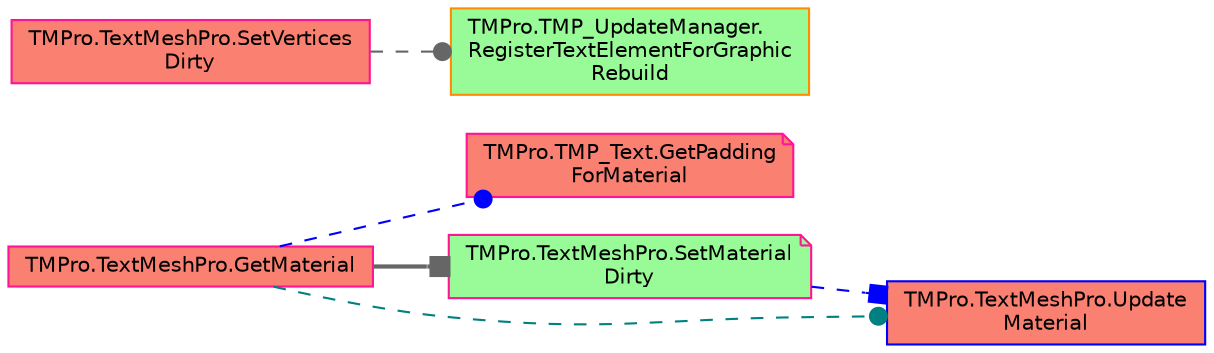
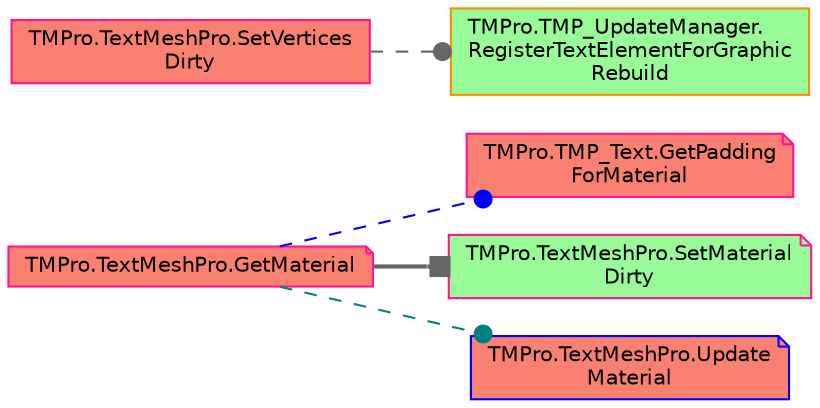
(191, 267) -> (191, 267)
(838, 290) -> none
(1046, 313) -> (630, 368)
